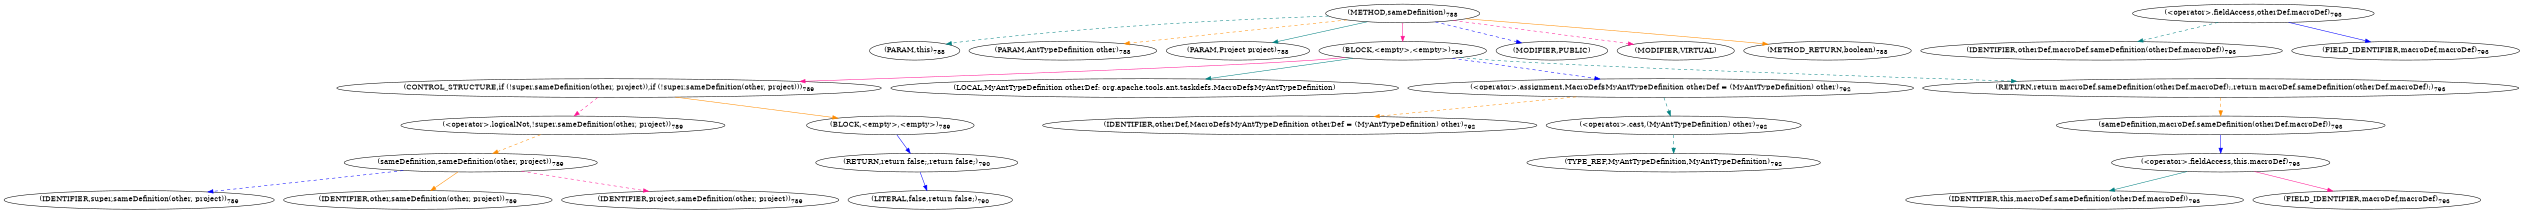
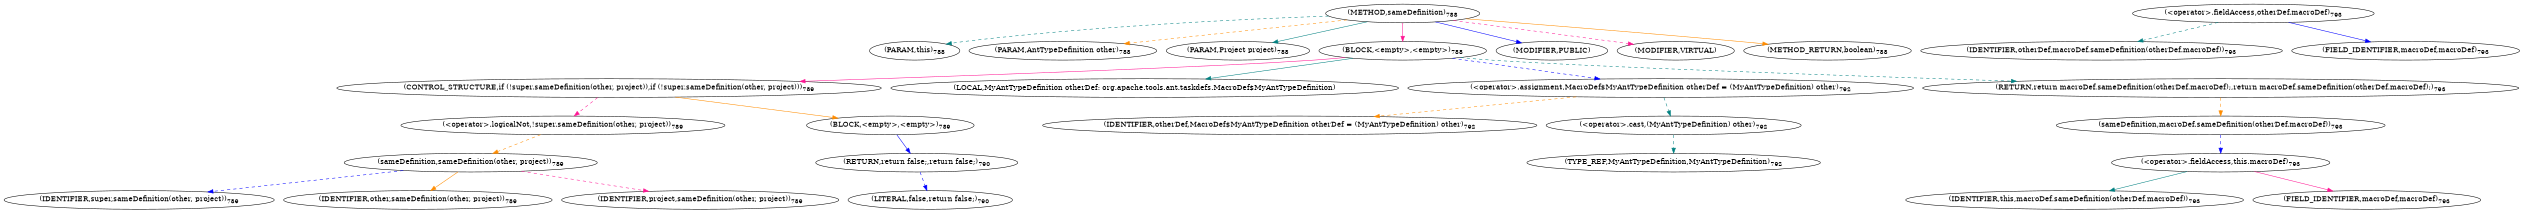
(1476, 32) -> (1476, 32)
(2221, 141) -> (2221, 141)
(923, 179) -> (923, 179)
